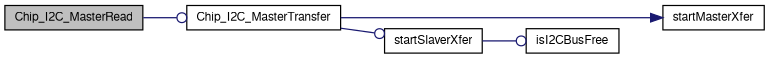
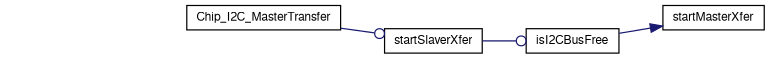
(74, 18) -> none
(496, 18) -> (635, 31)
